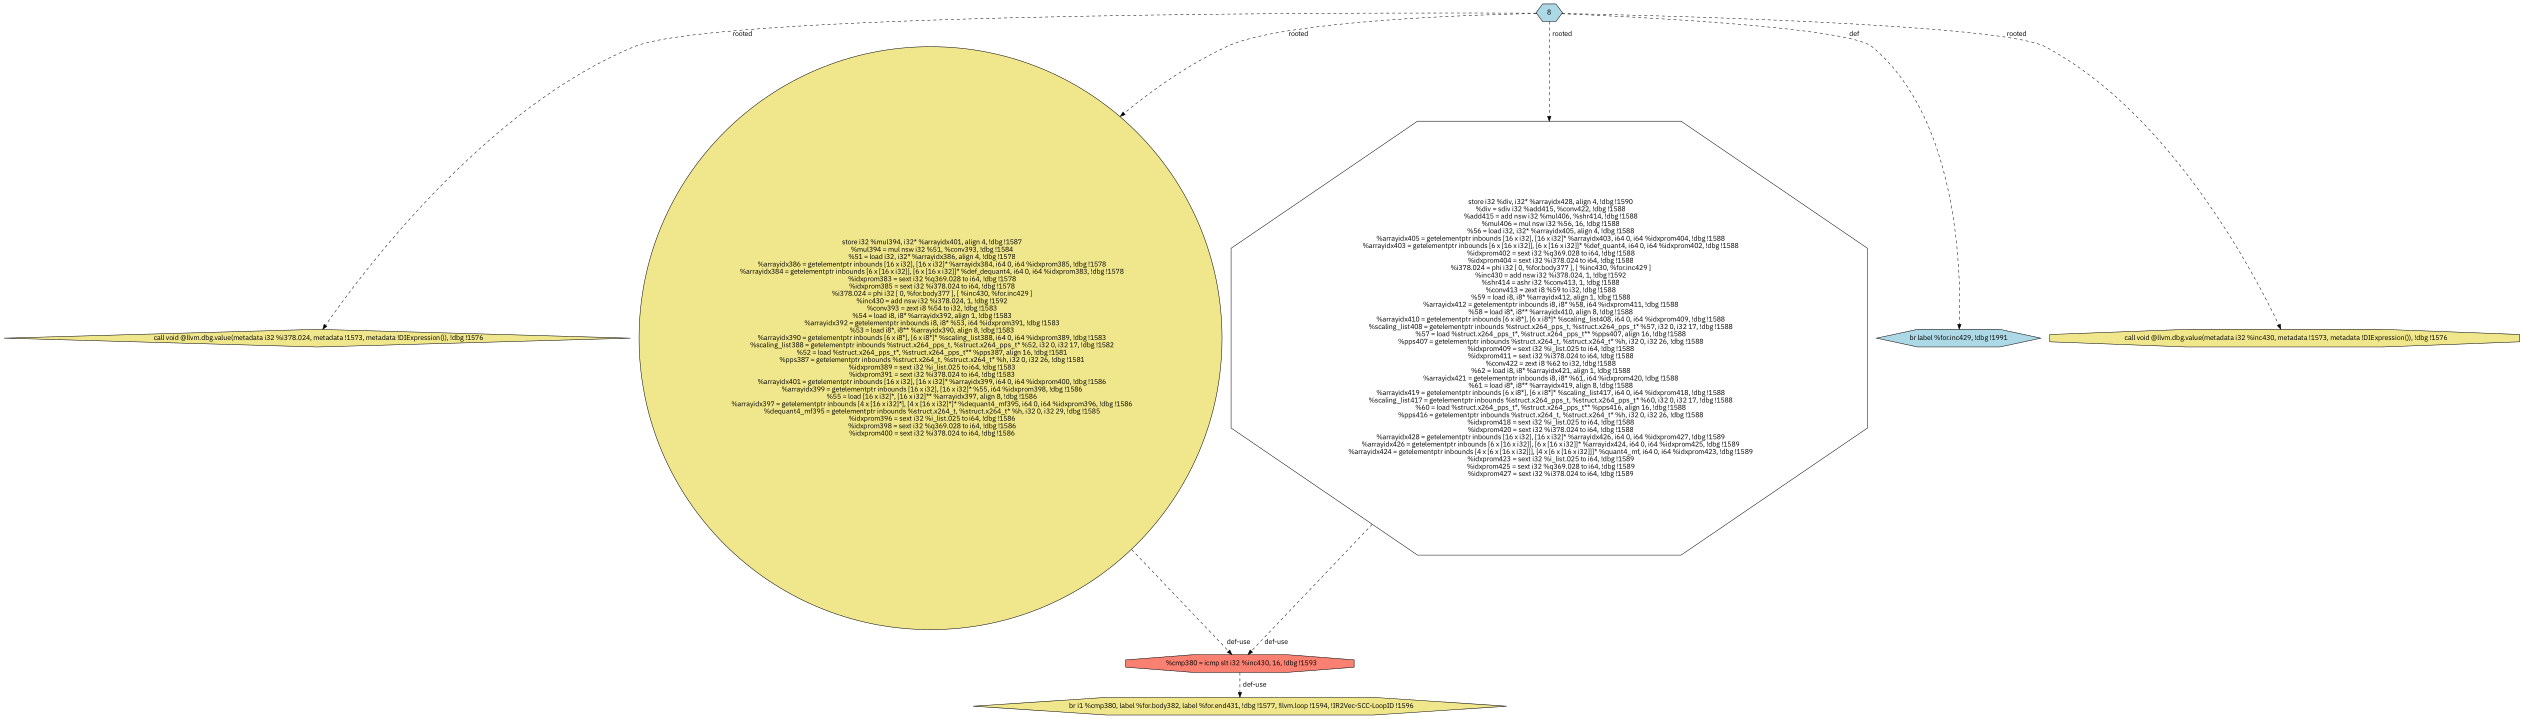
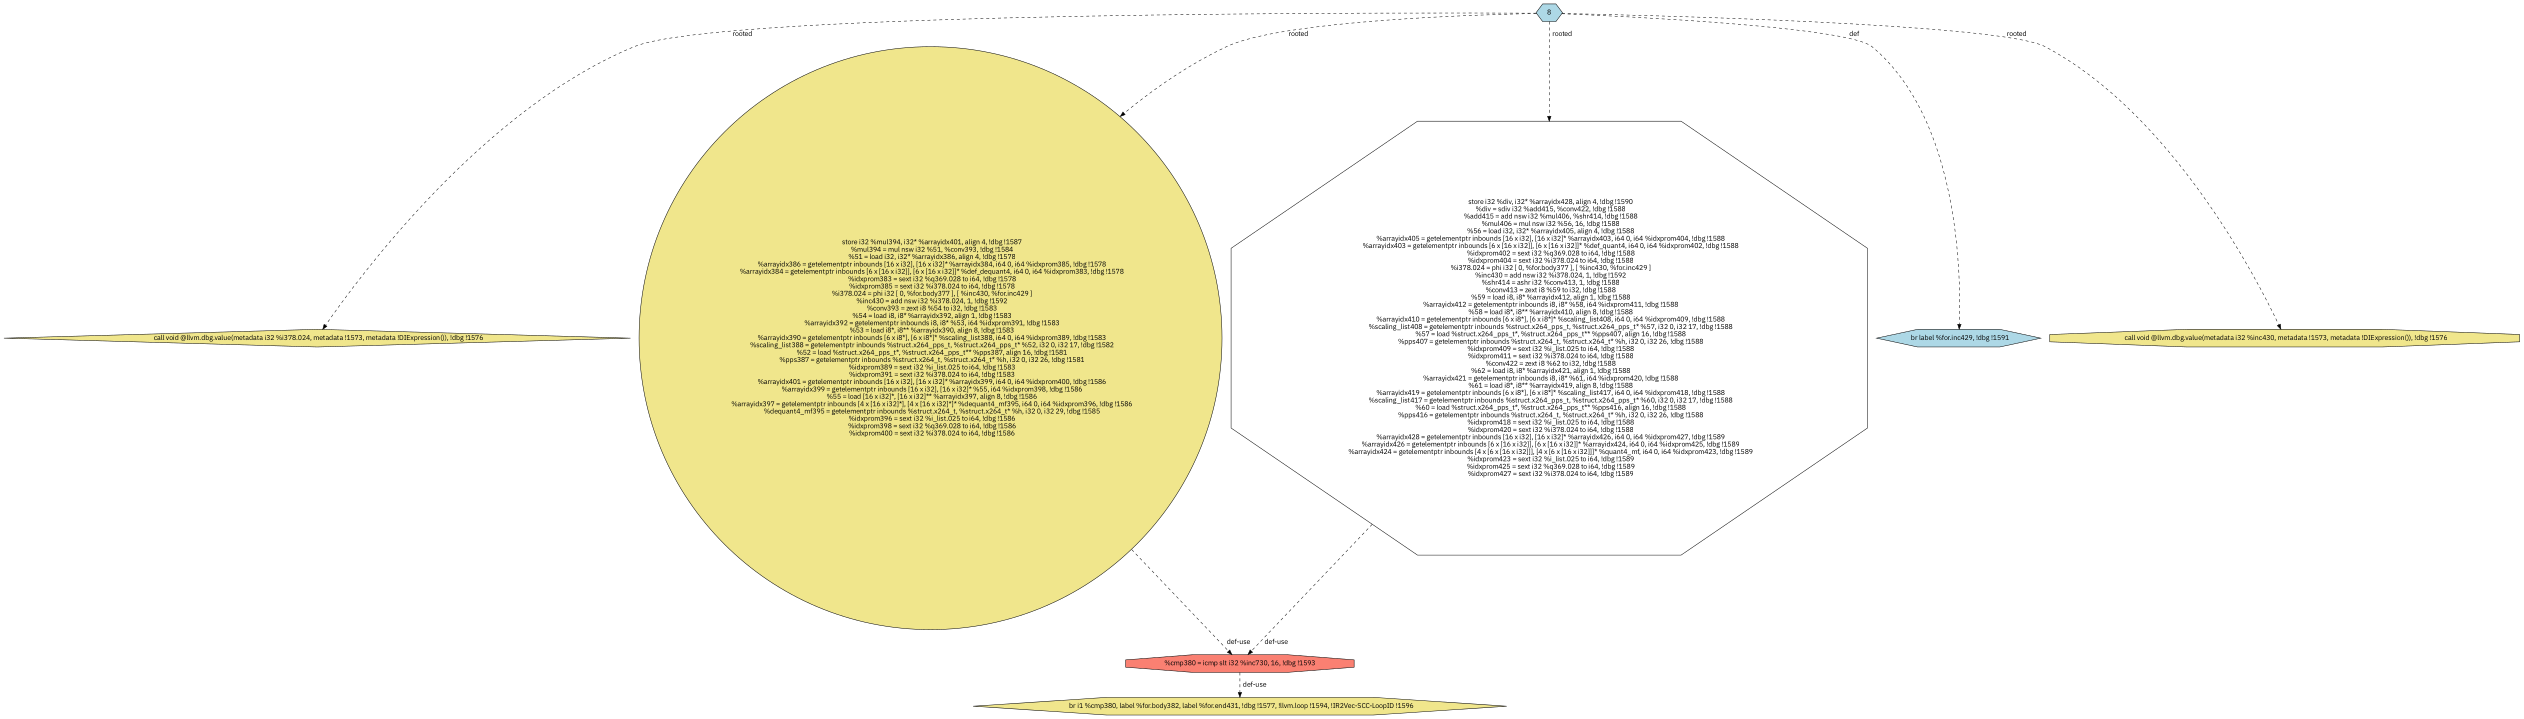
(1959, 338) -> (1959, 338)
(1240, 664) -> (1240, 664)
